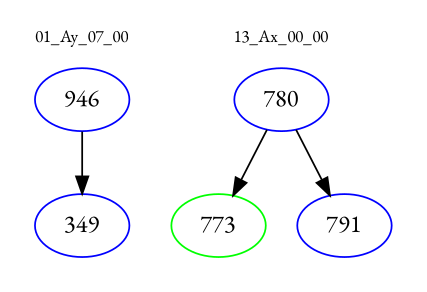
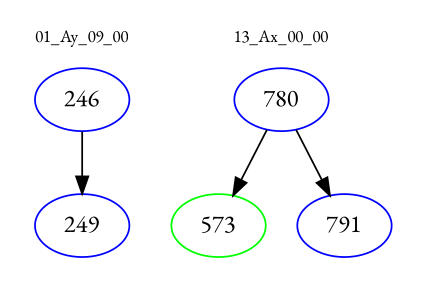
(82, 38) -> (82, 38)
(82, 100) -> (82, 100)
(82, 226) -> (82, 226)
(219, 226) -> (219, 226)
